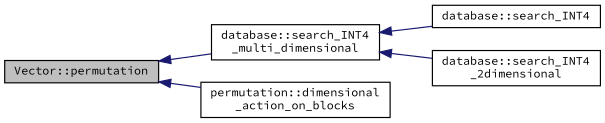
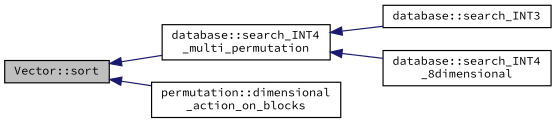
(516, 16) -> (467, 16)
(296, 42) -> (246, 42)
(516, 68) -> (467, 68)
(82, 72) -> (57, 72)
